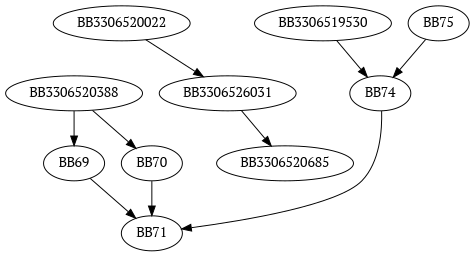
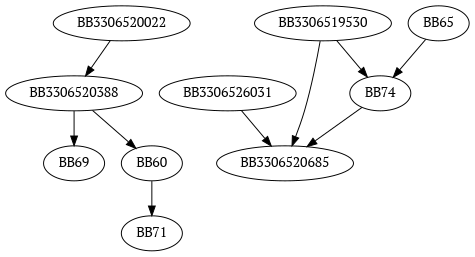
(439, 23) -> (439, 23)
(170, 56) -> (101, 54)
none -> (310, 90)
(152, 163) -> (152, 163)
(109, 195) -> none
(315, 203) -> (339, 124)
